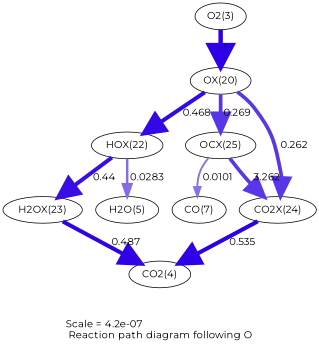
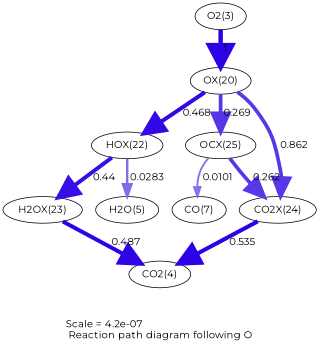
(293, 145) -> (293, 145)
(266, 178) -> (266, 178)
